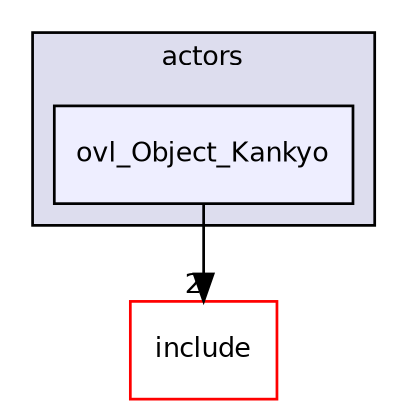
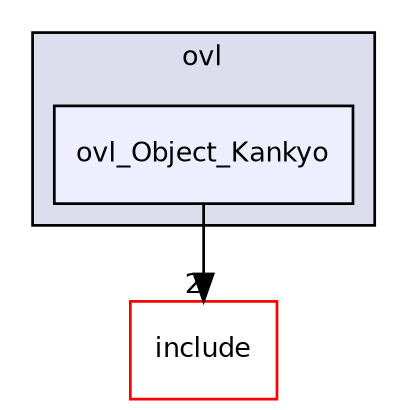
(204, 58) -> (204, 58)
